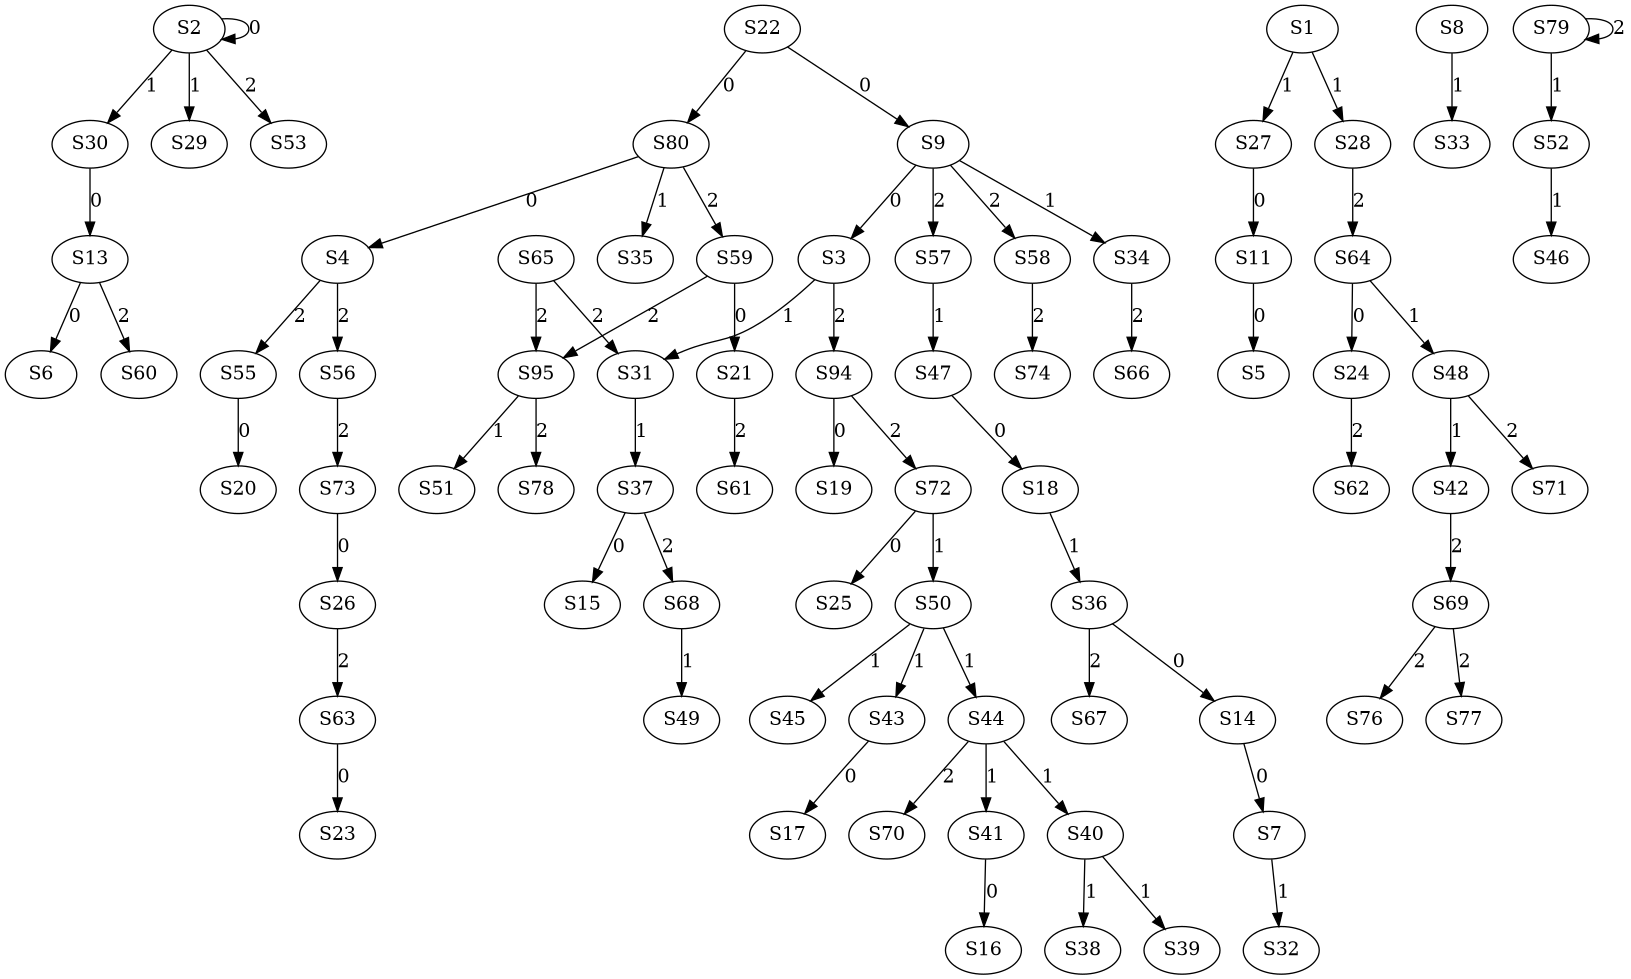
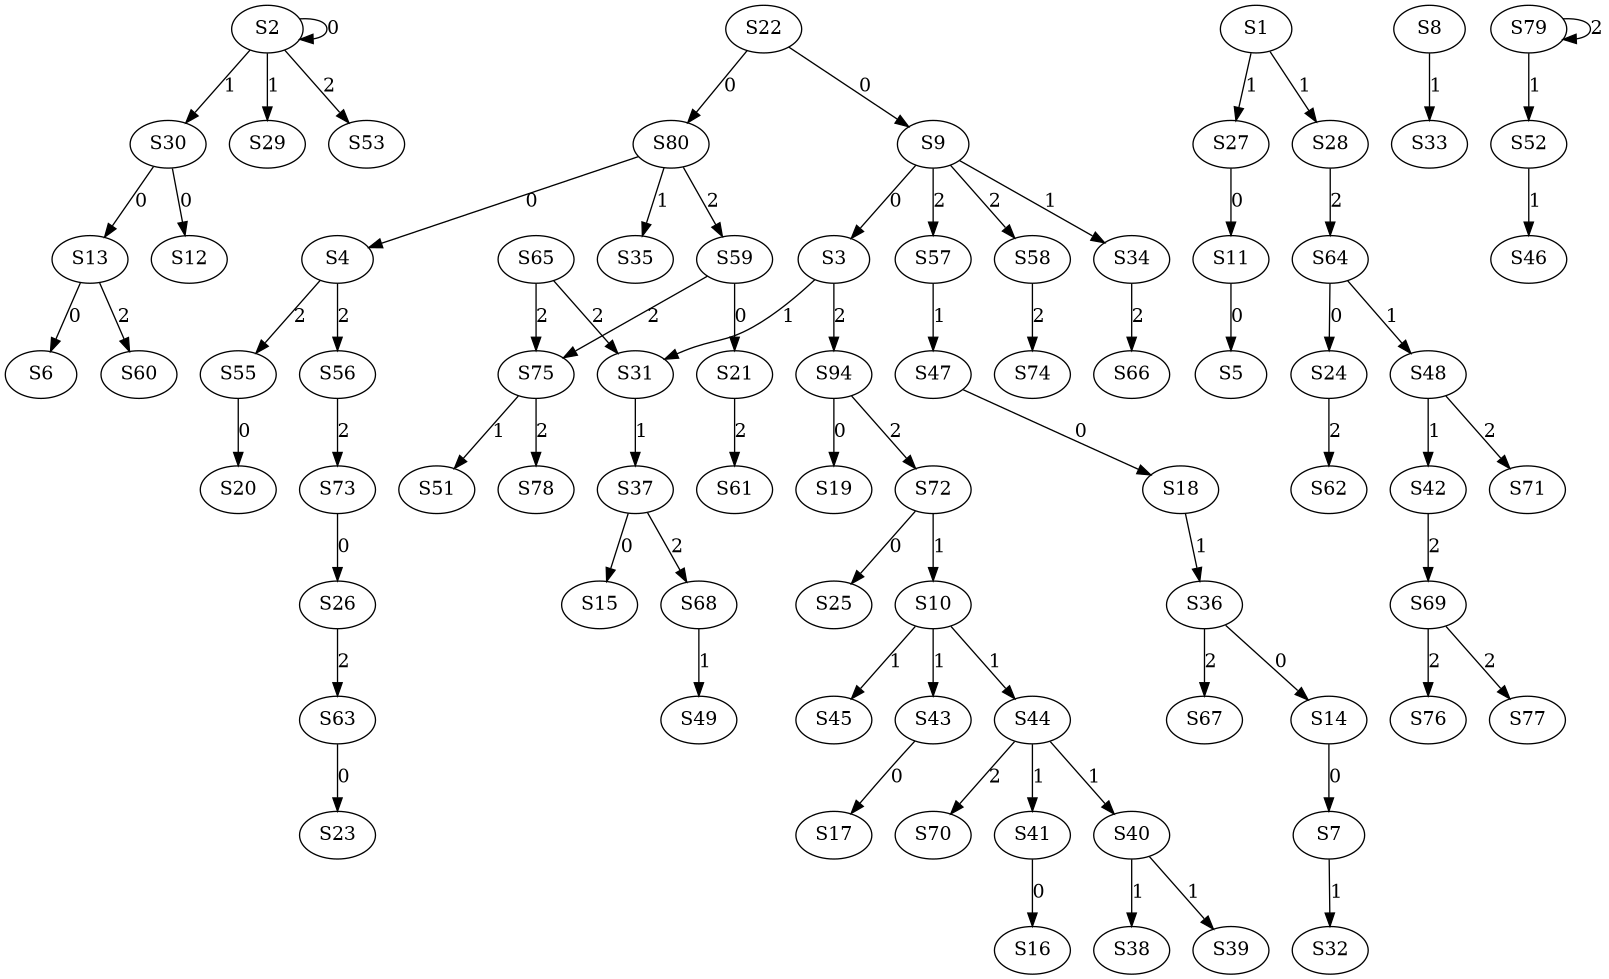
none -> (189, 259)
(536, 375) -> (536, 375)
(933, 605) -> (933, 605)
